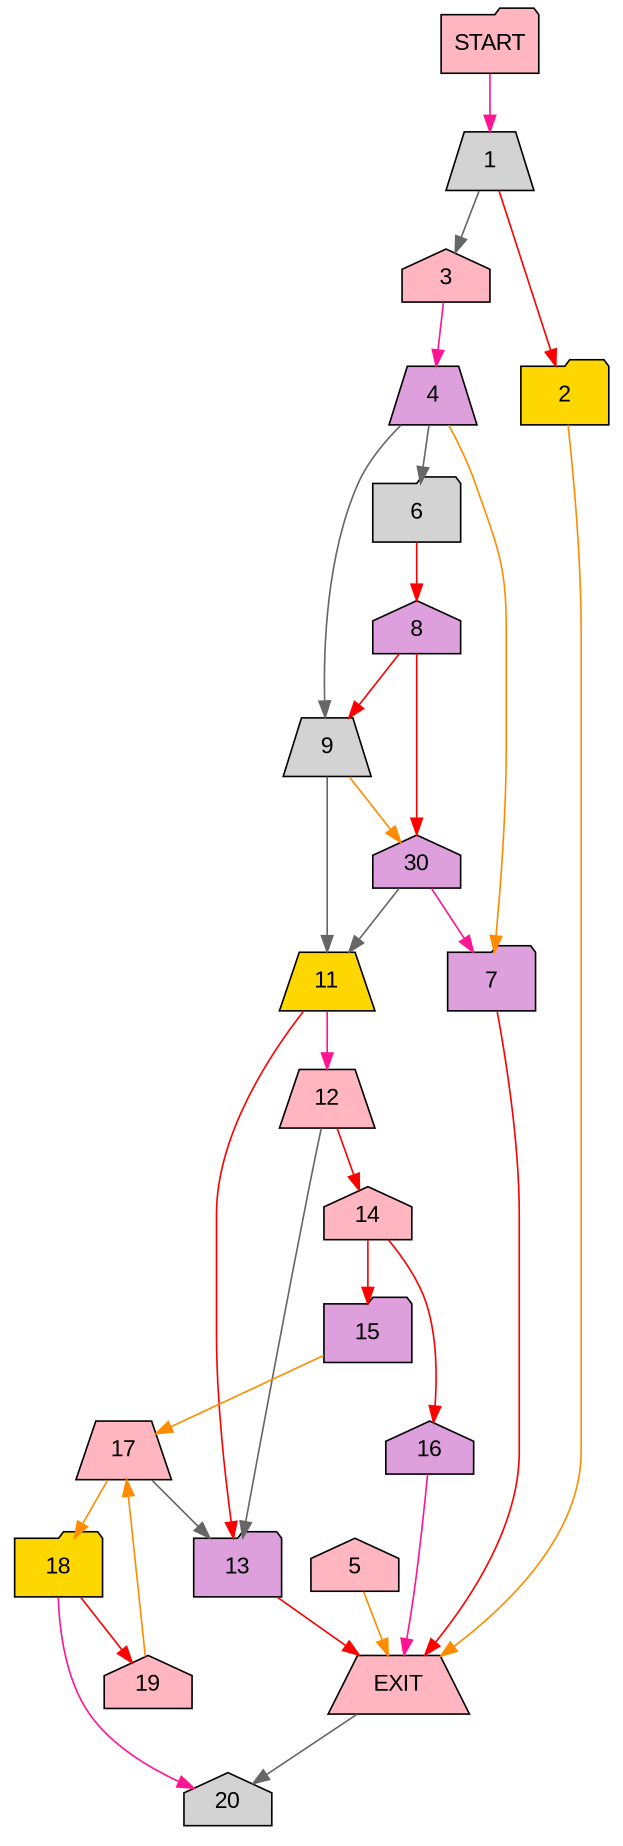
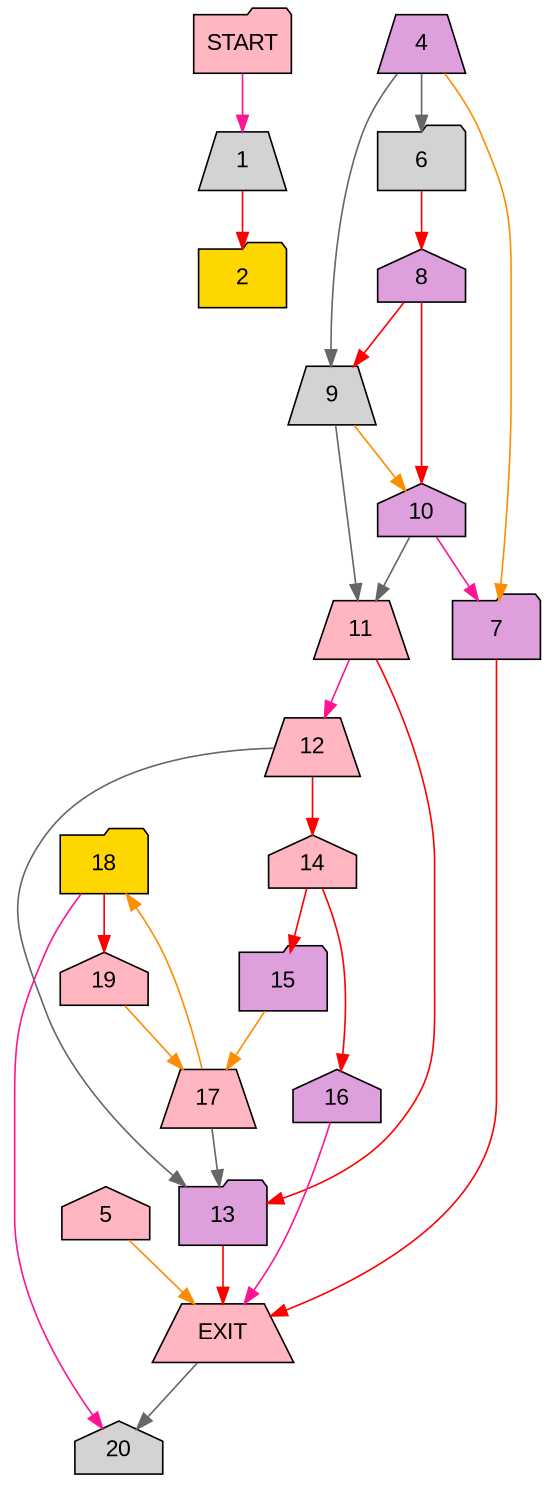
(446, 278) -> none
(417, 864) -> (422, 513)
(327, 982) -> (361, 630)
(581, 1058) -> none
